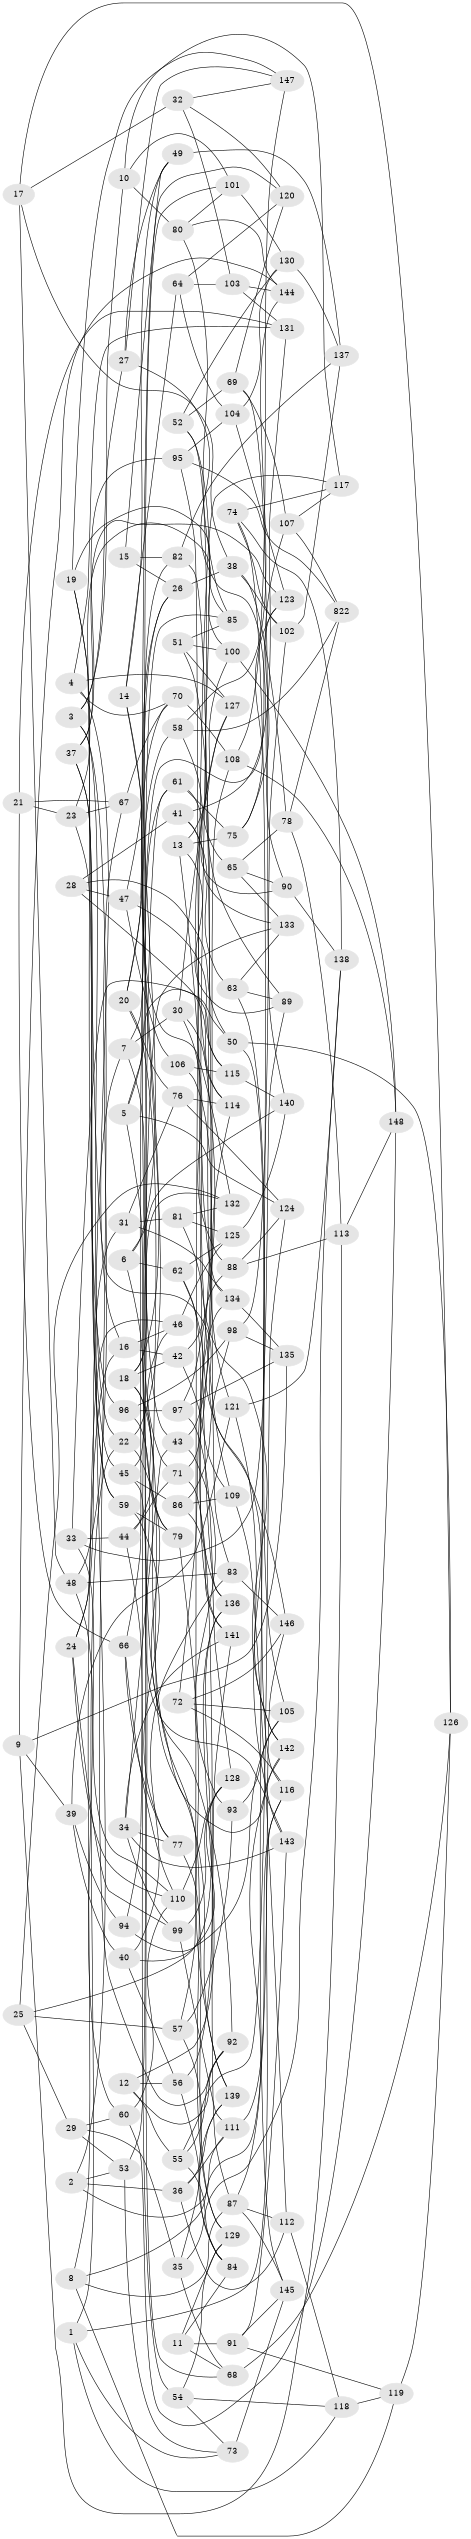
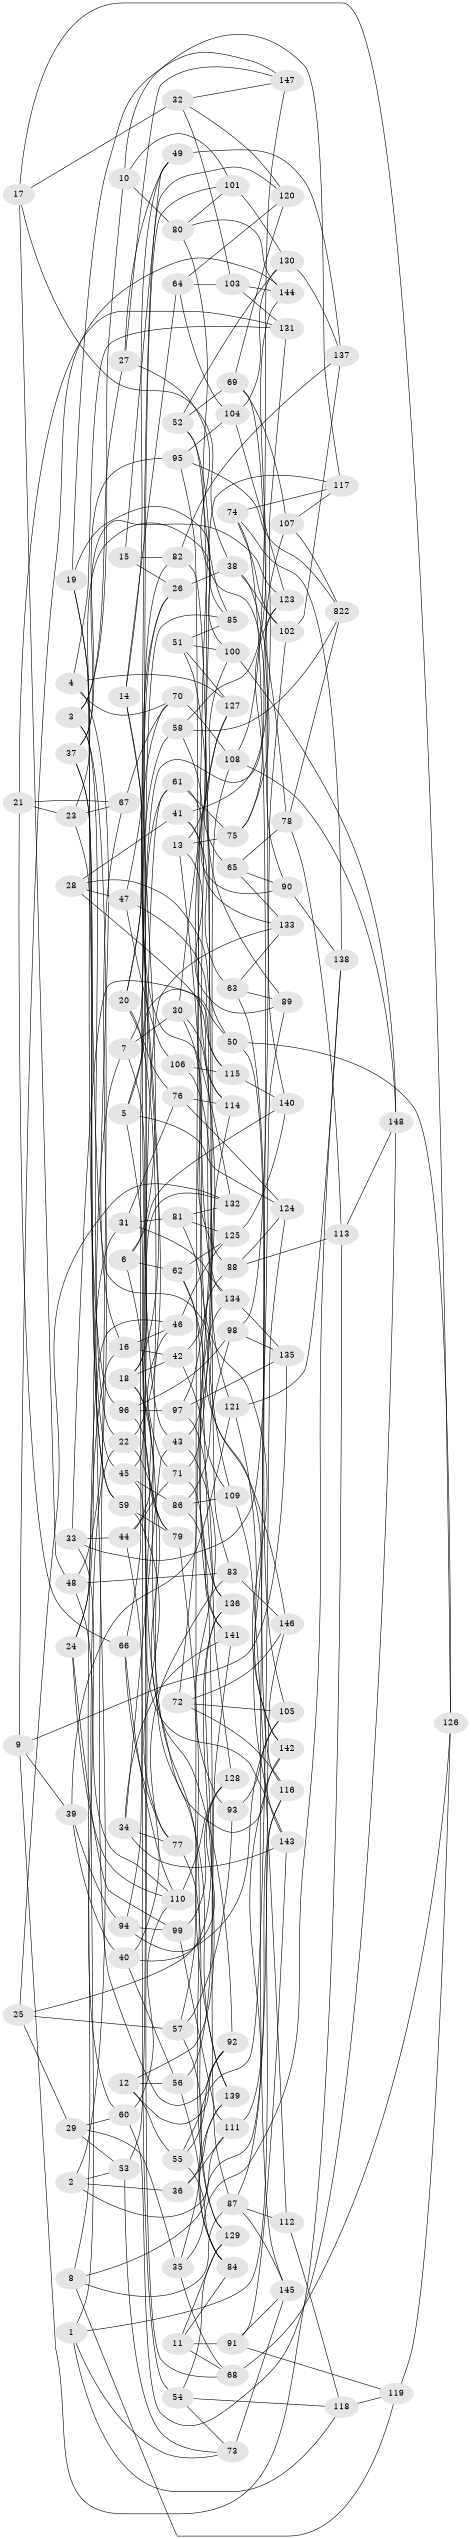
(151, 1898) -> (151, 1929)
(216, 2283) -> none
